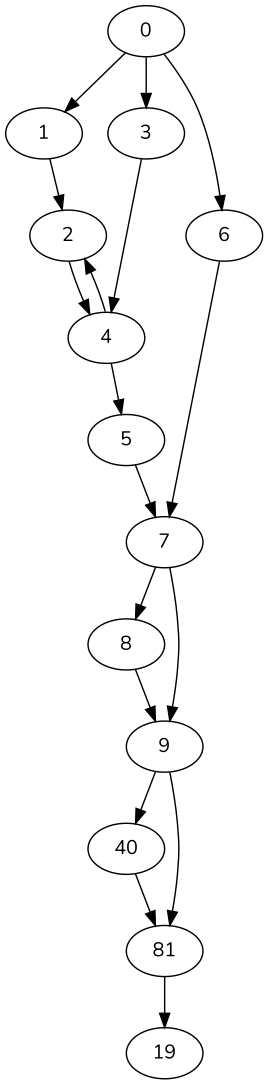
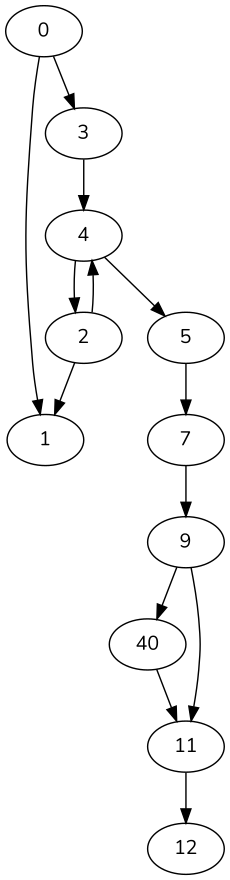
(54, 177) -> (67, 382)
(224, 236) -> none
(126, 644) -> none
(165, 951) -> (186, 747)
(165, 1053) -> (186, 849)
